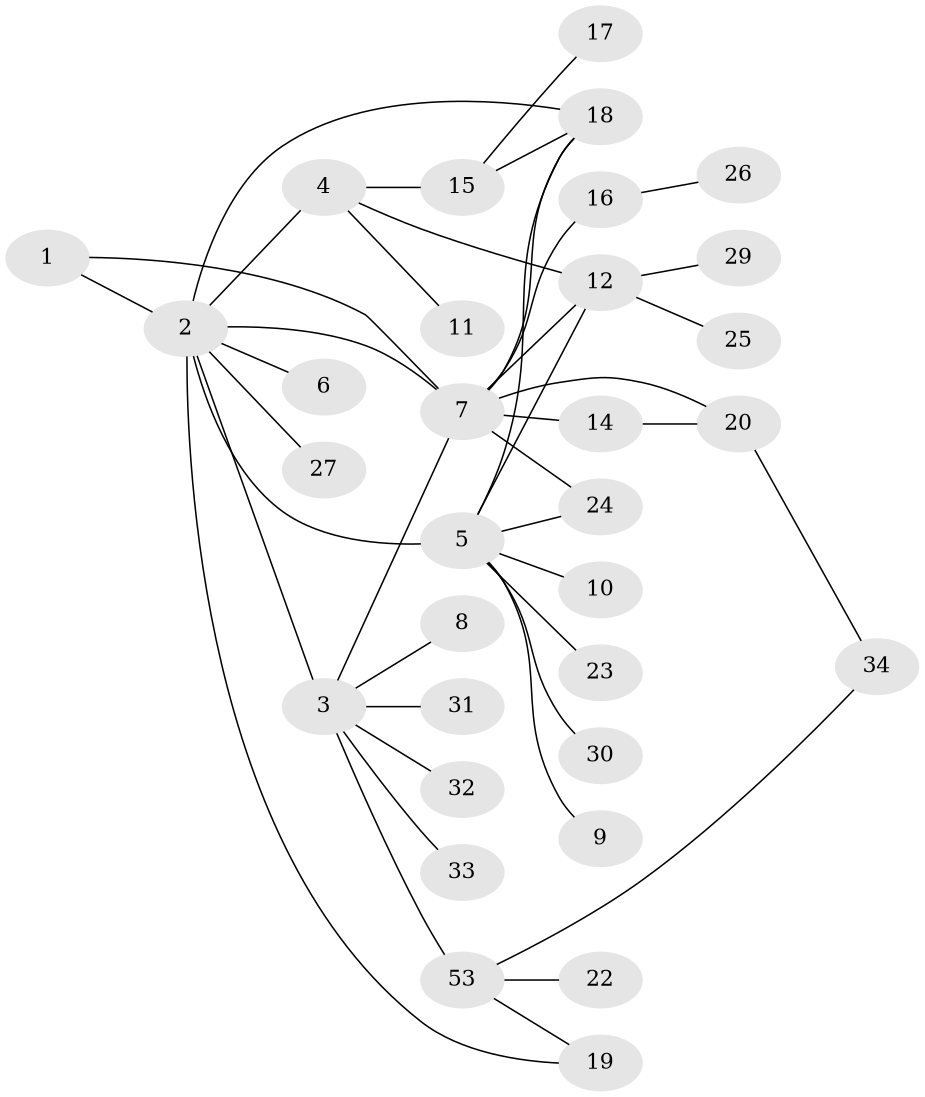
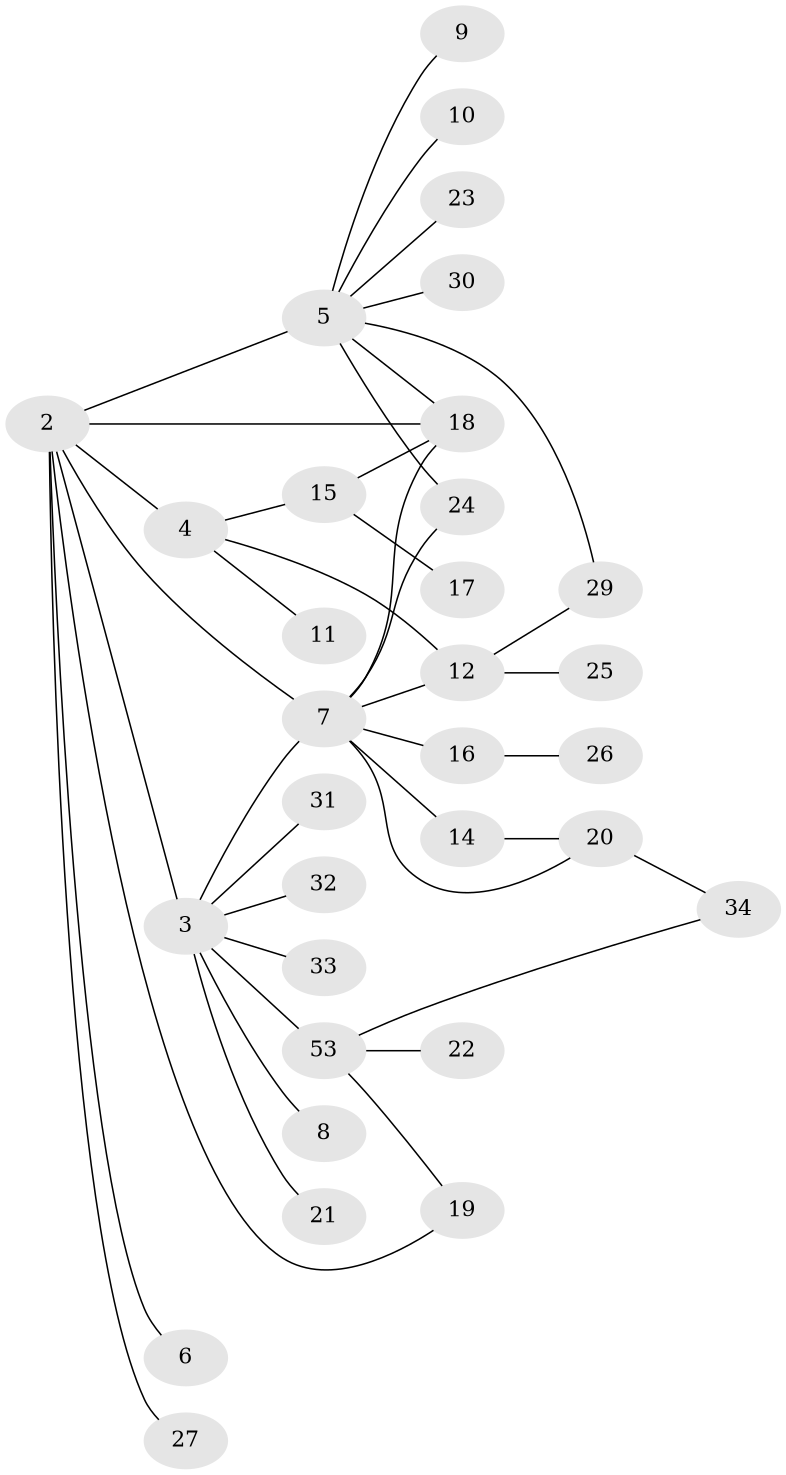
(48, 258) -> none
(534, 407) -> (521, 401)
none -> (324, 1217)
